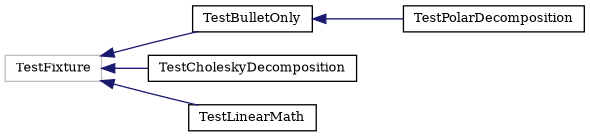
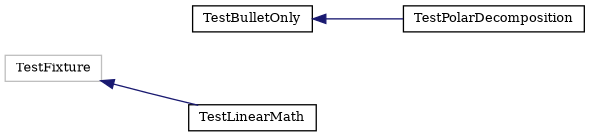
(156, 42) -> none
(252, 68) -> none
